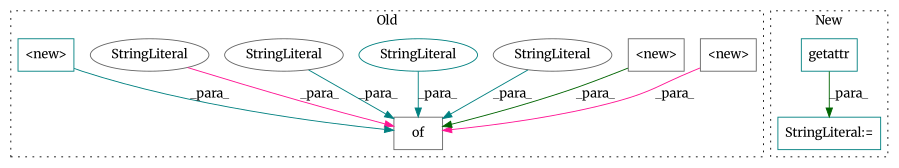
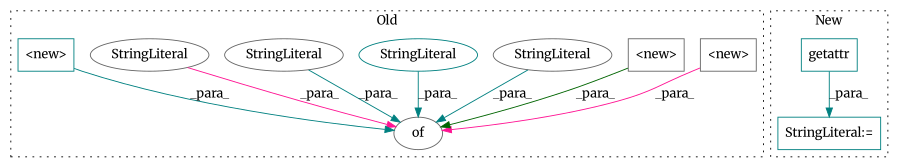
(829, 90) -> (829, 90)
(418, 133) -> (418, 133)
